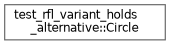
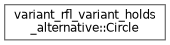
(85, 22) -> (85, 22)
